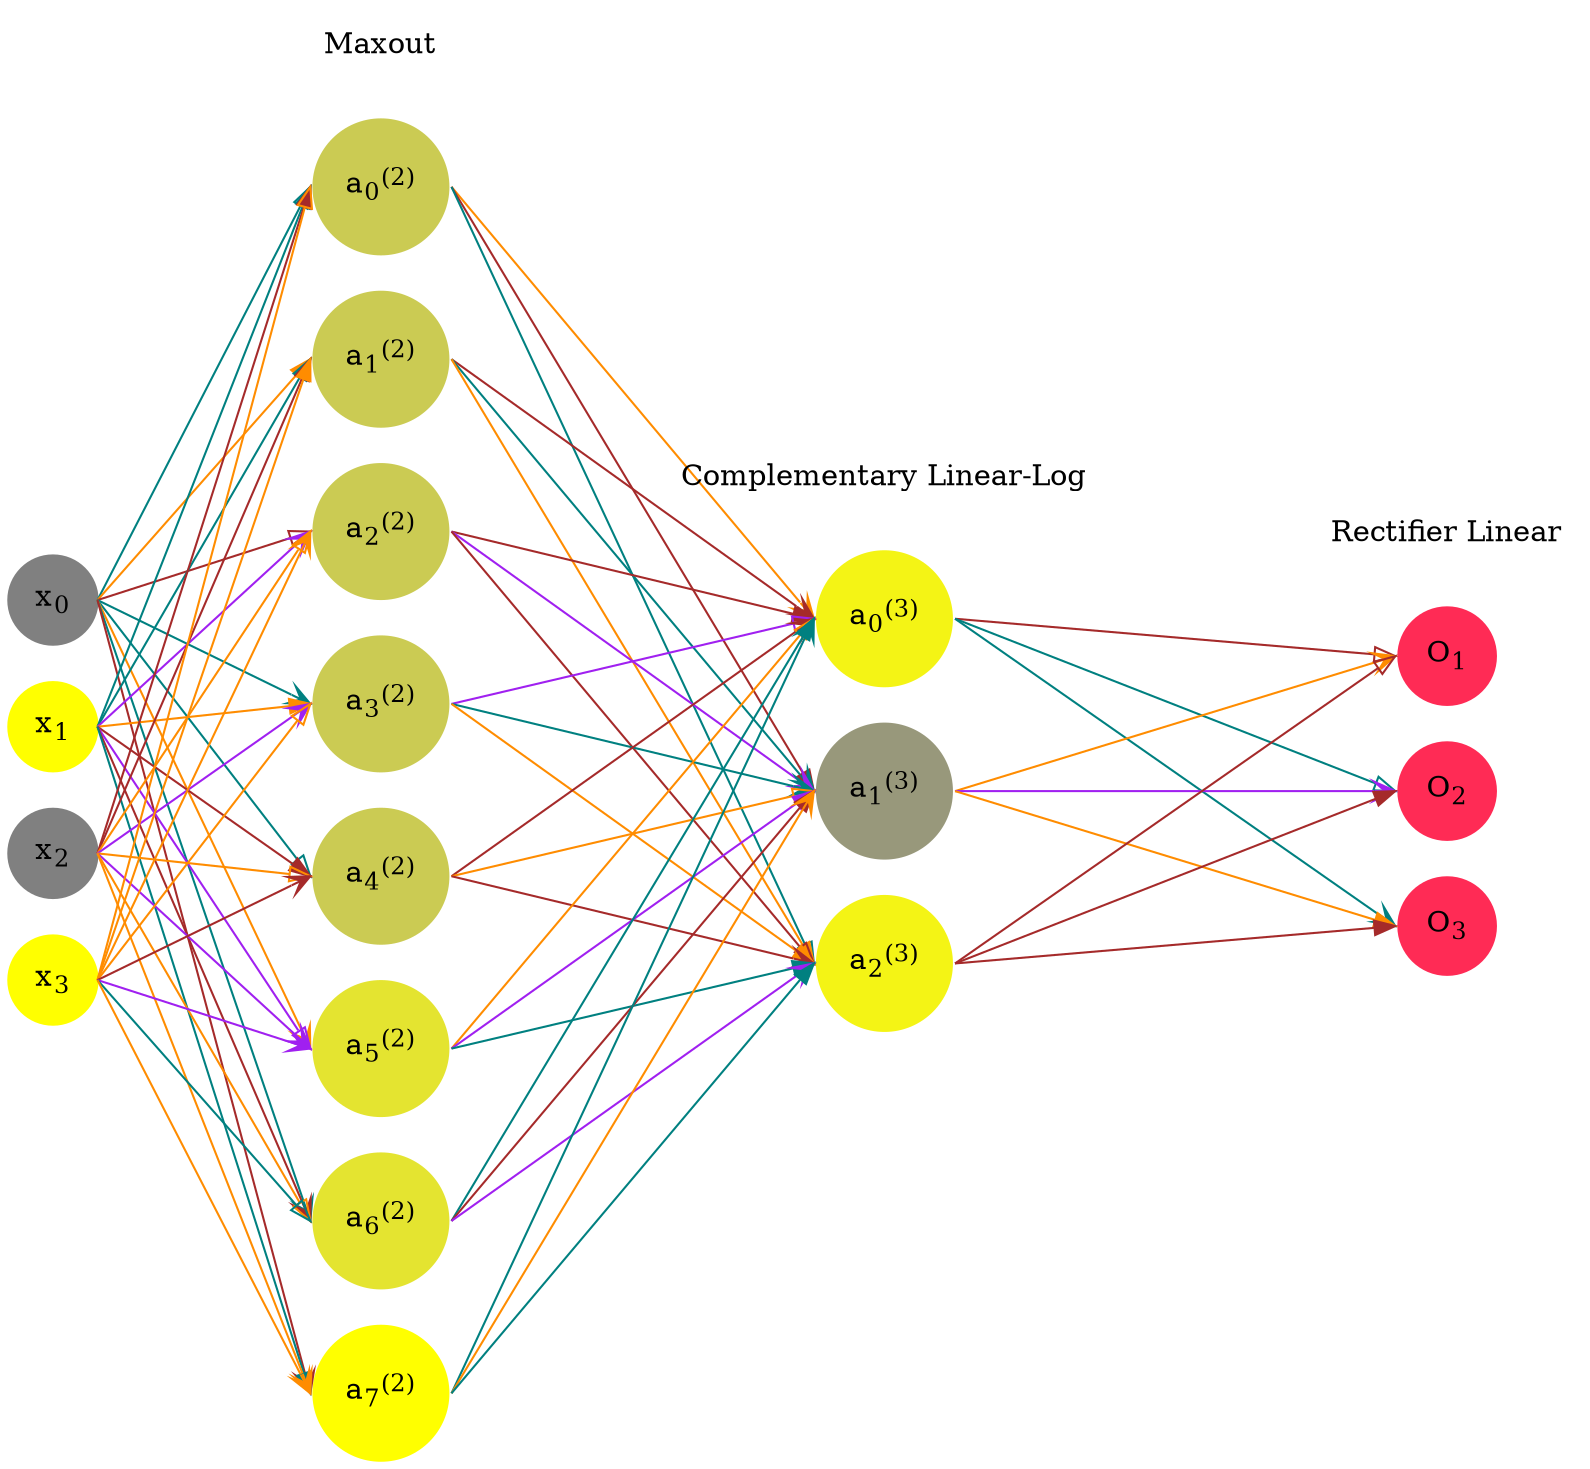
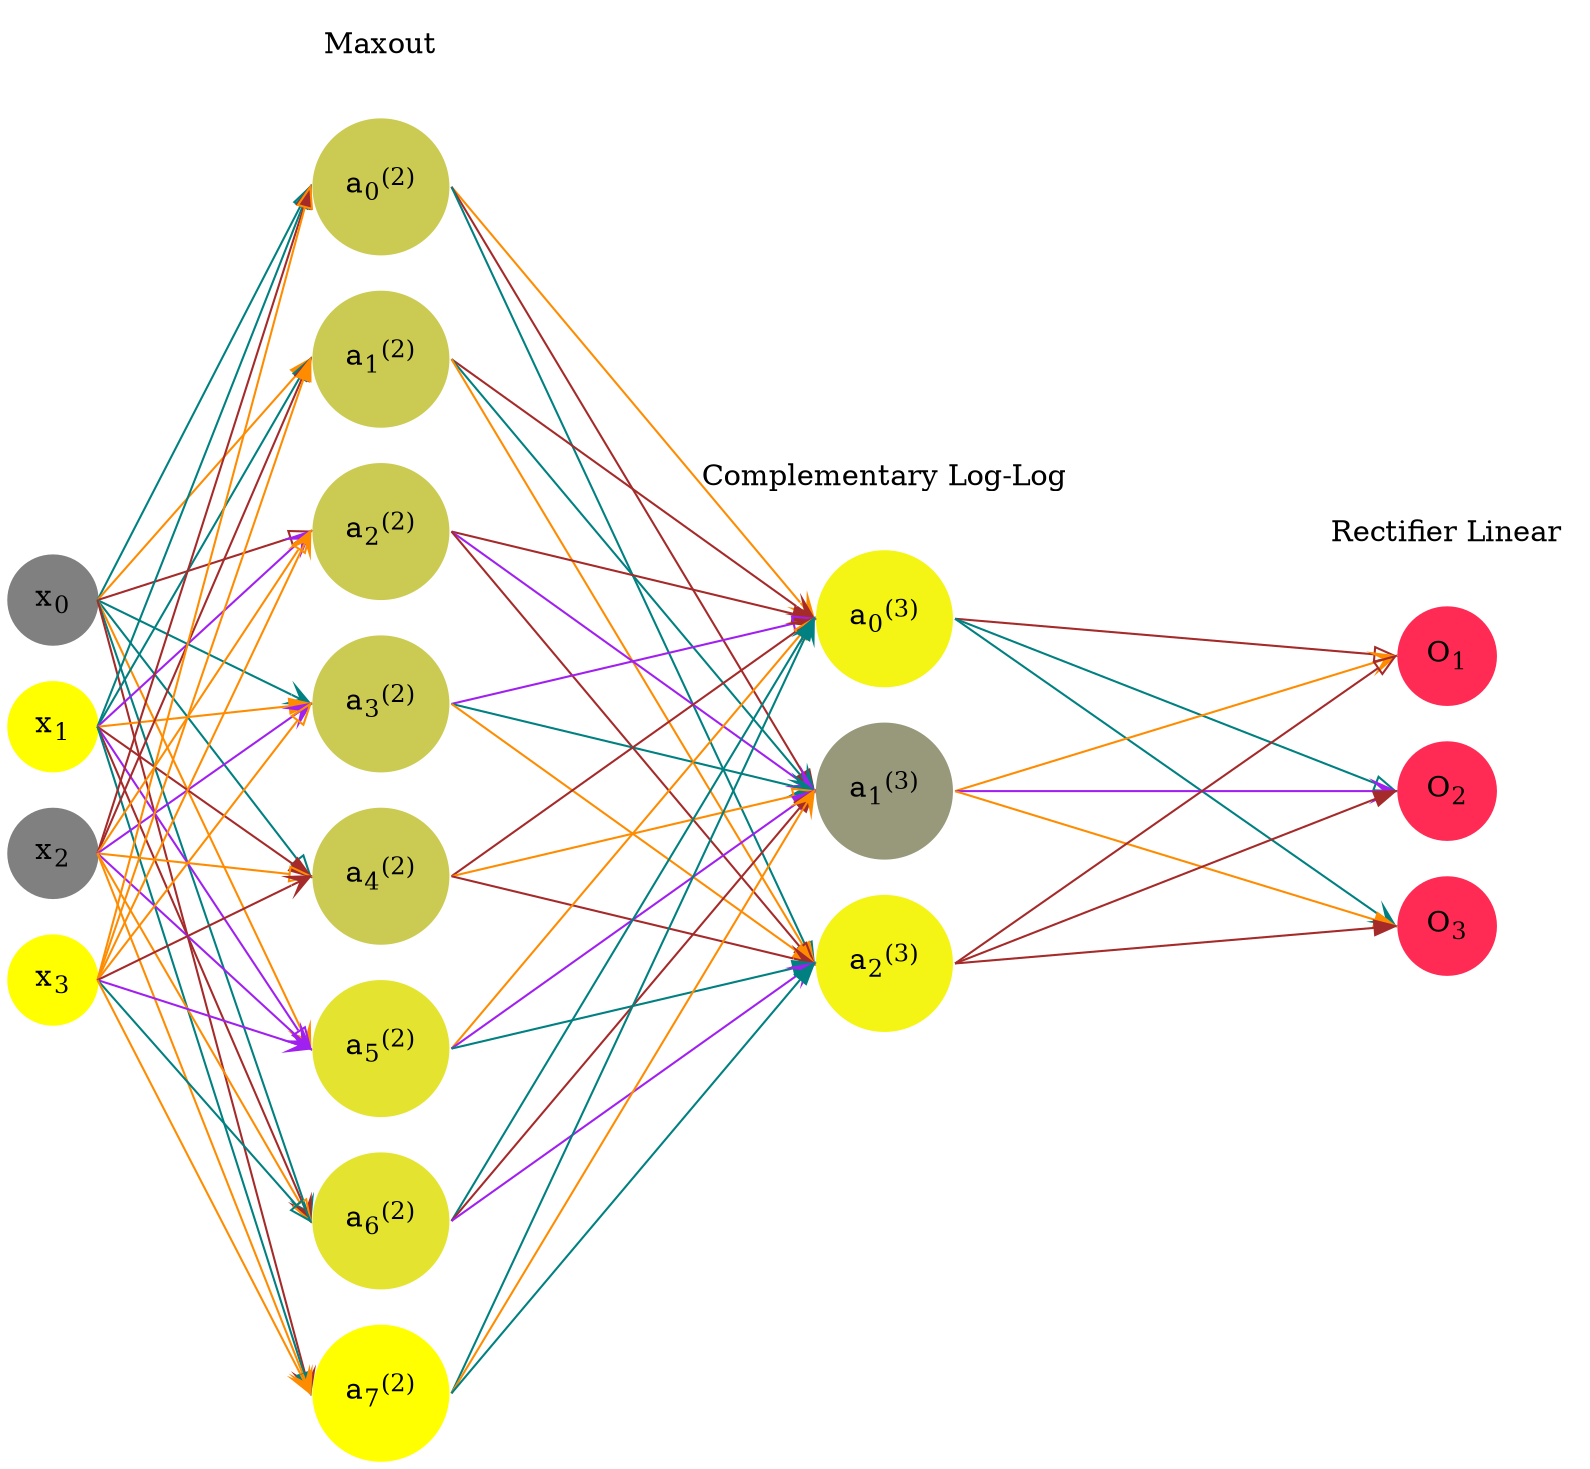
(884, 478) -> (884, 478)
